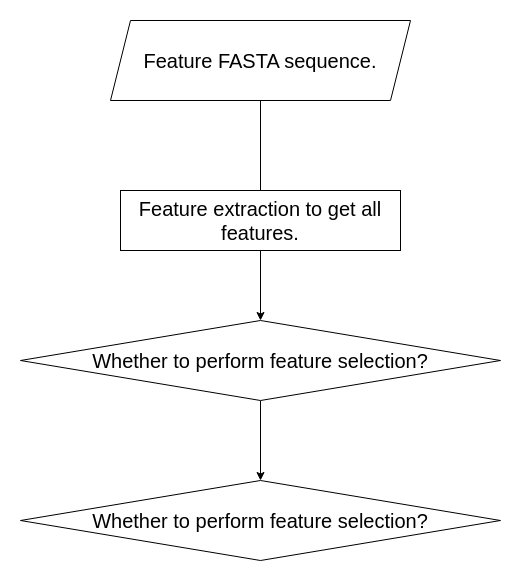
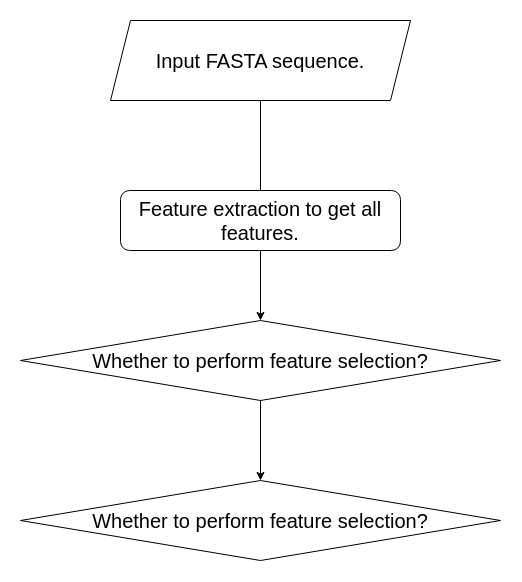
(261, 61) -> (261, 61)
(261, 221) -> (261, 221)
